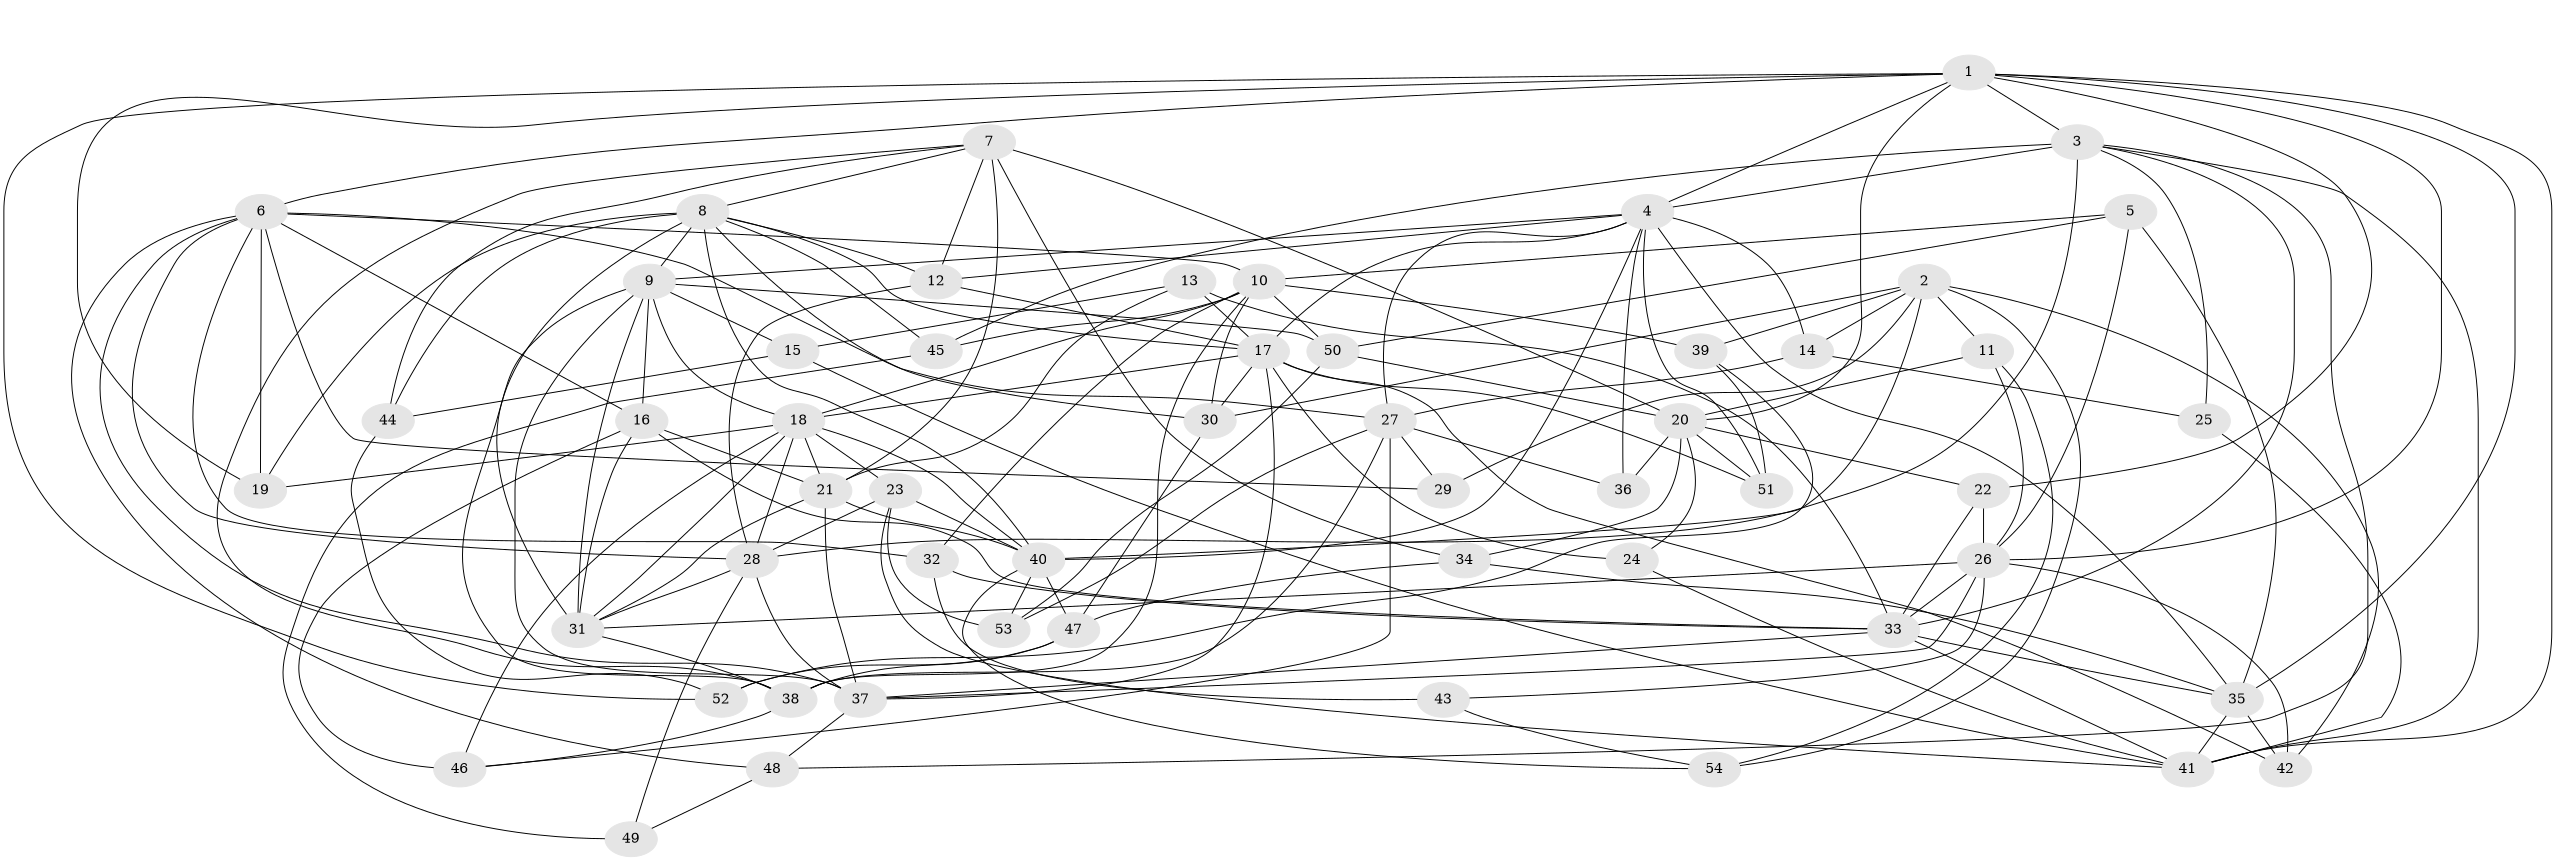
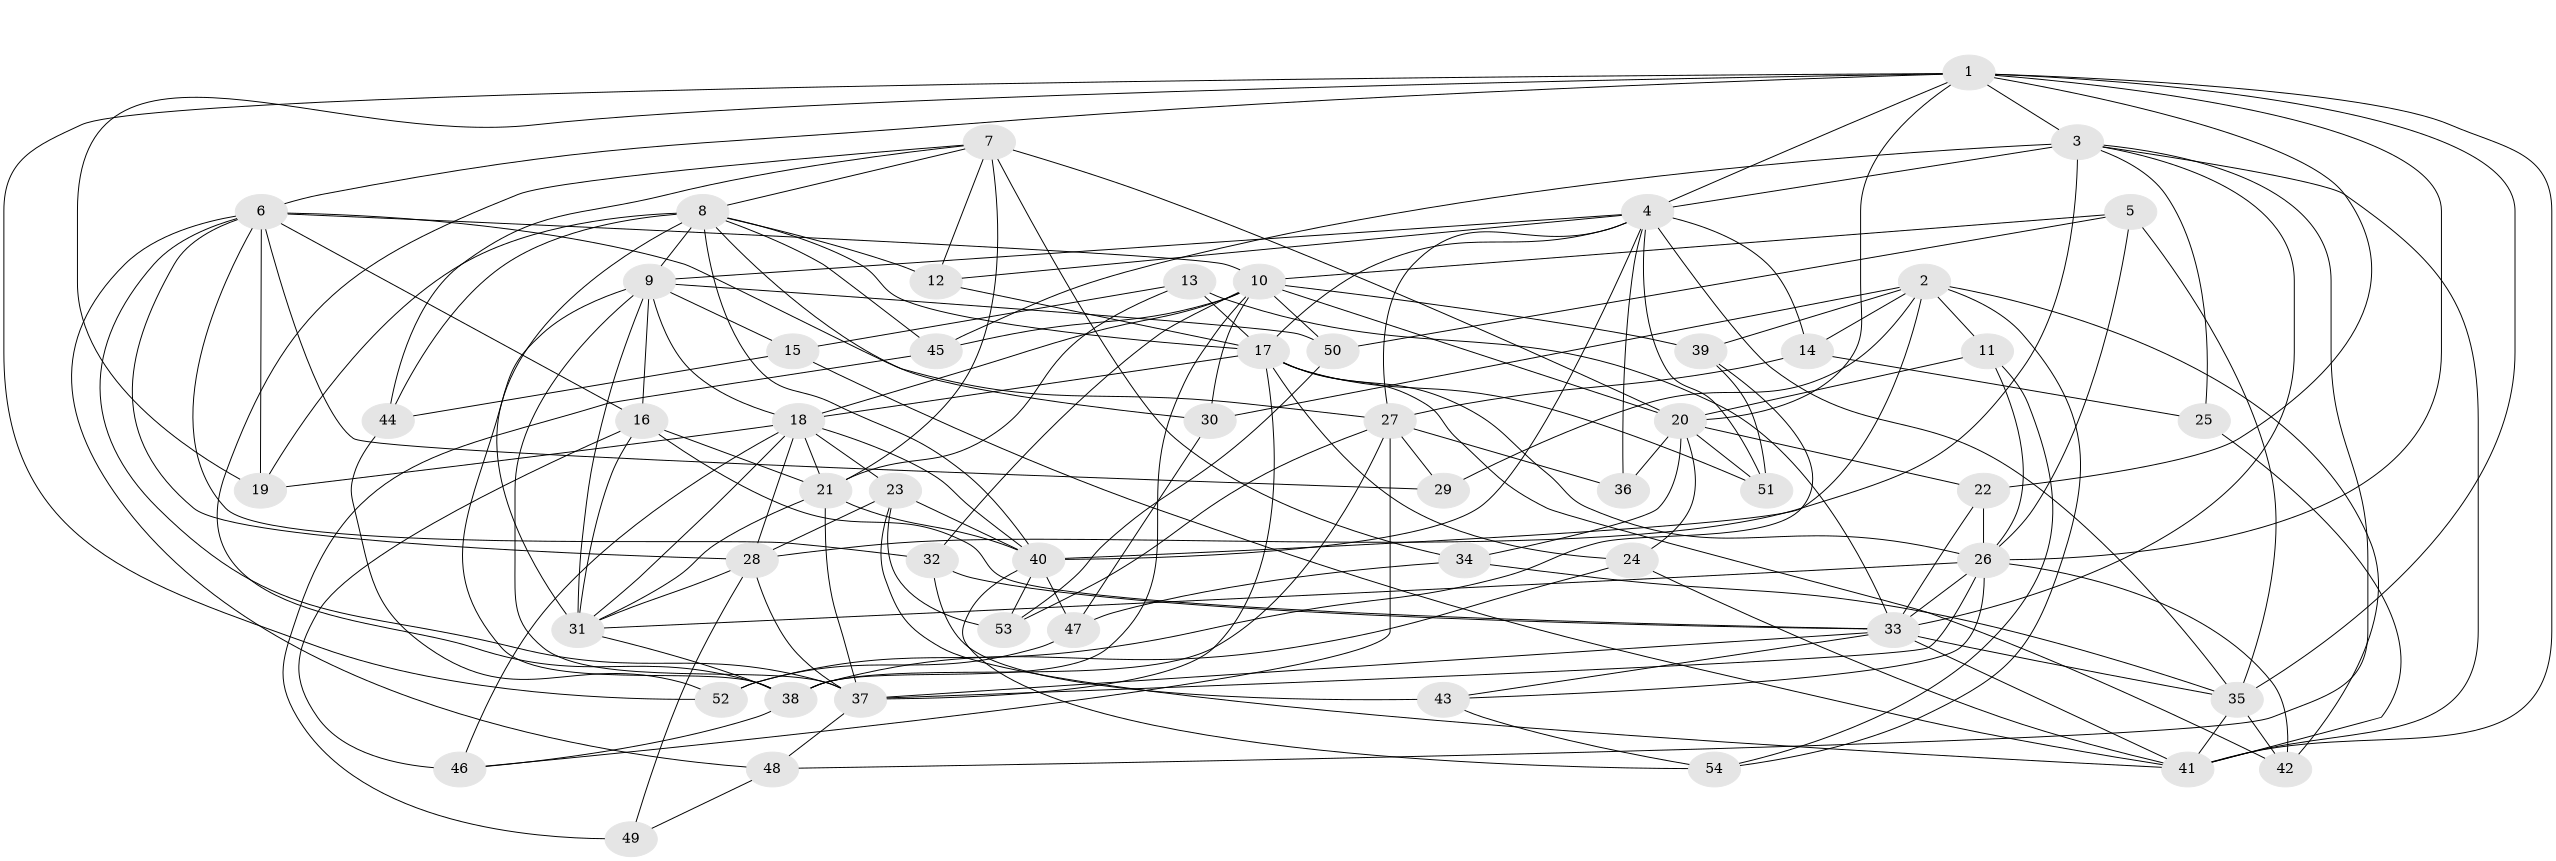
(754, 341) -> none
(1237, 386) -> (1602, 513)
(1507, 386) -> (1470, 351)
none -> (1718, 657)
(932, 665) -> (1213, 657)
